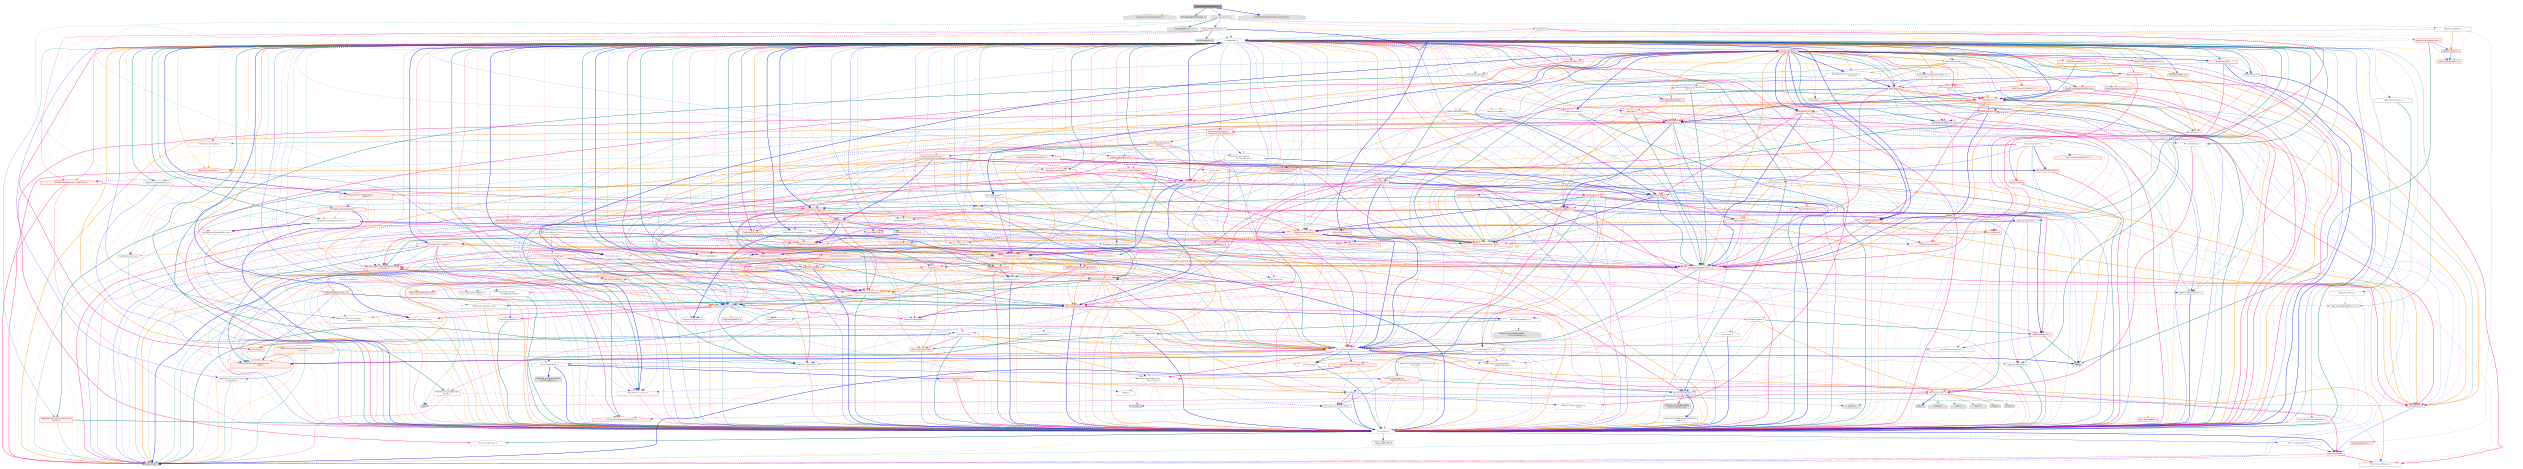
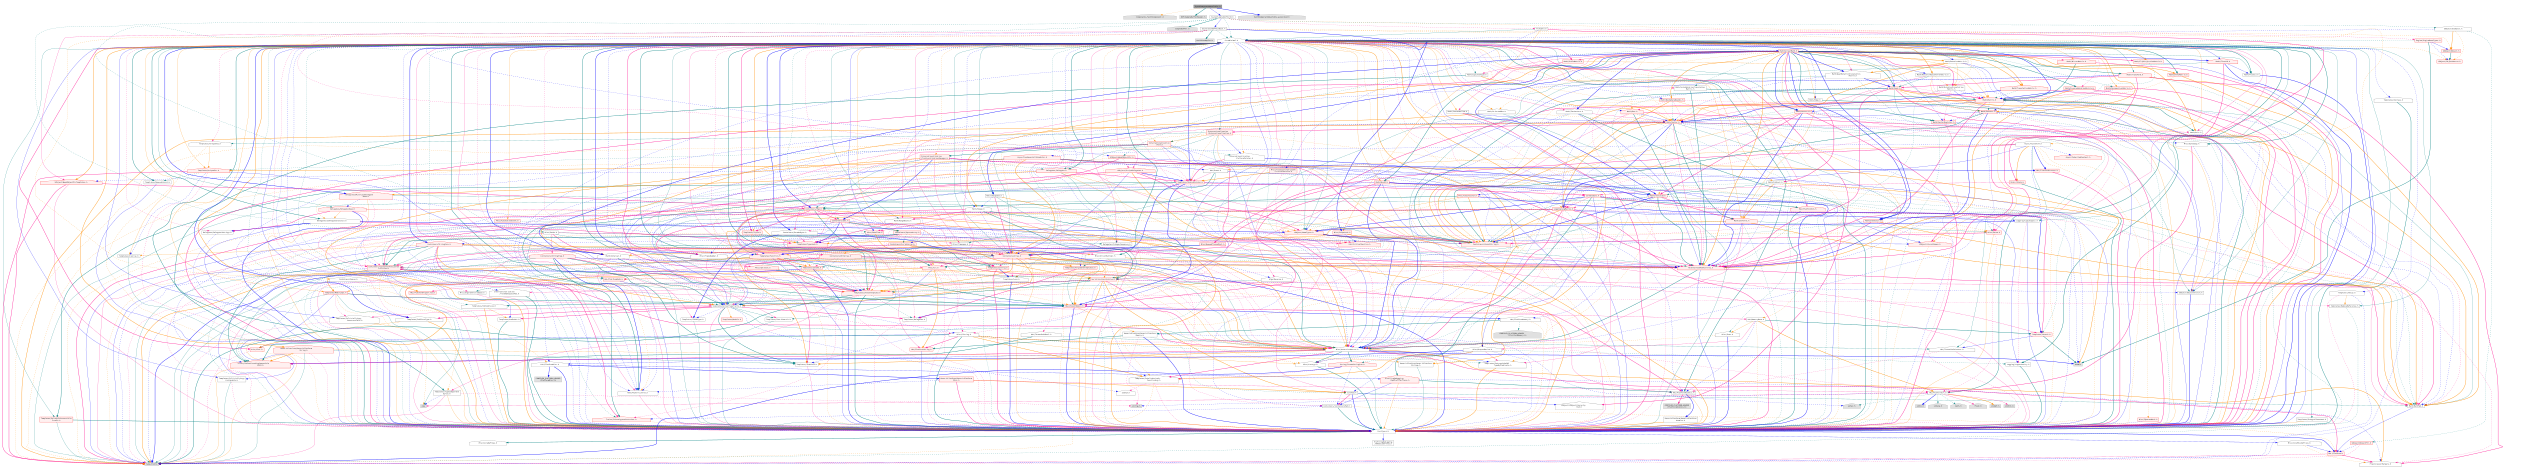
(1258, 126) -> (1312, 90)
(479, 127) -> (1646, 335)
